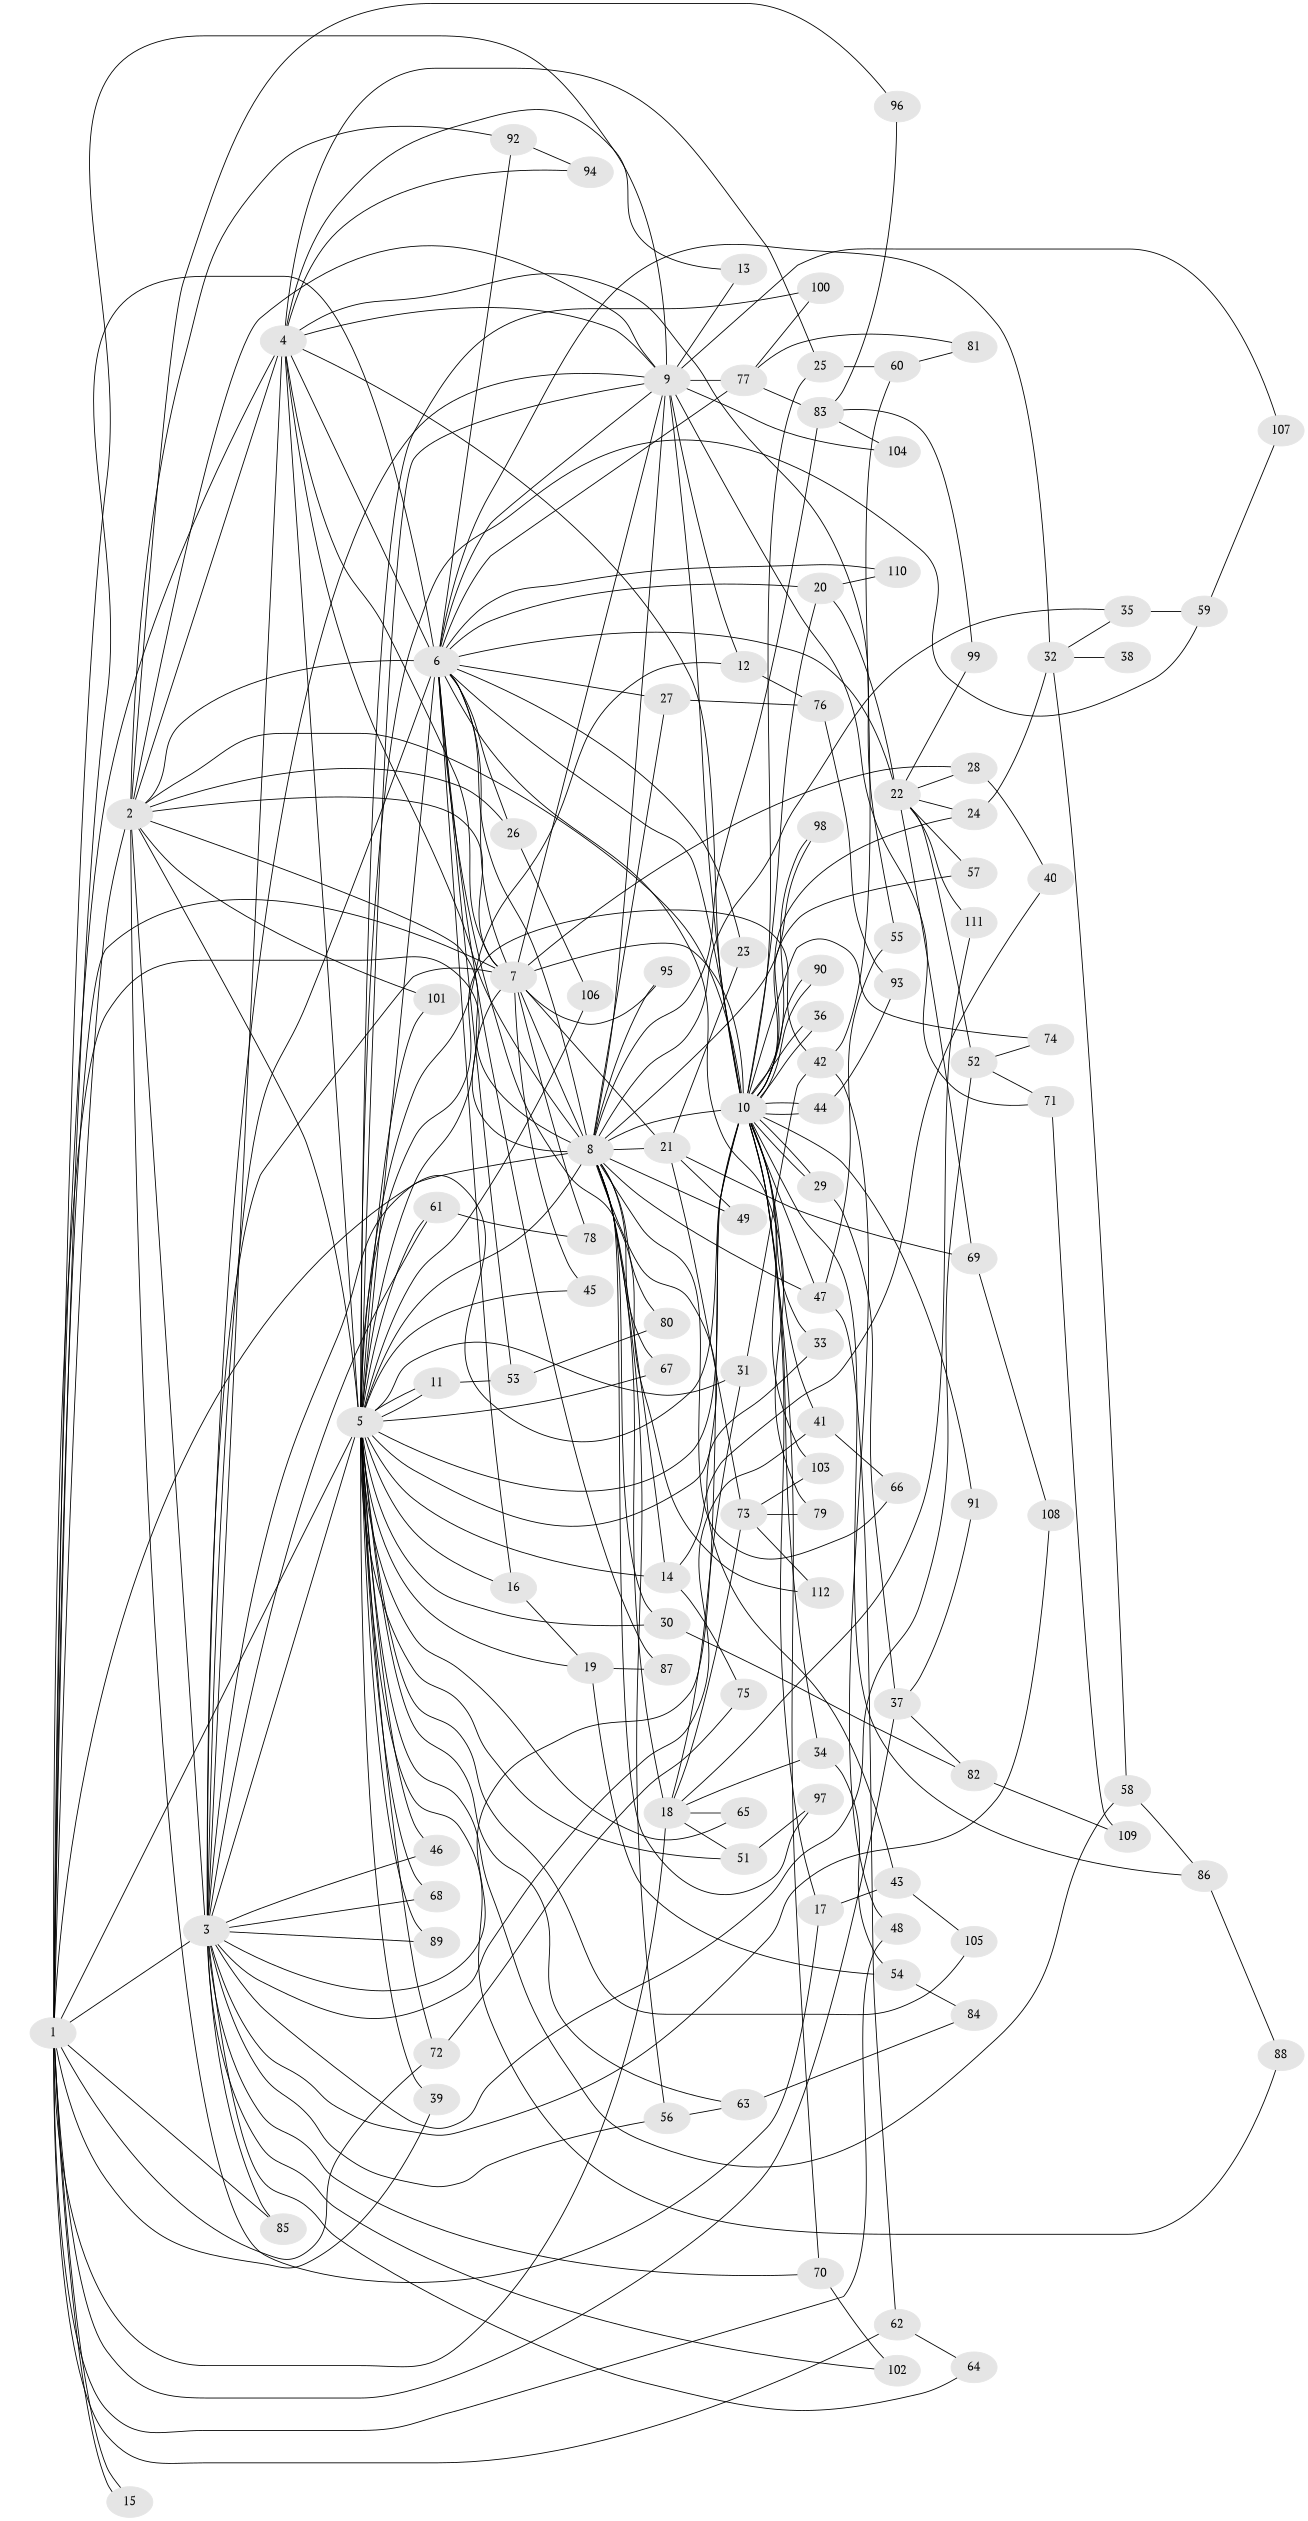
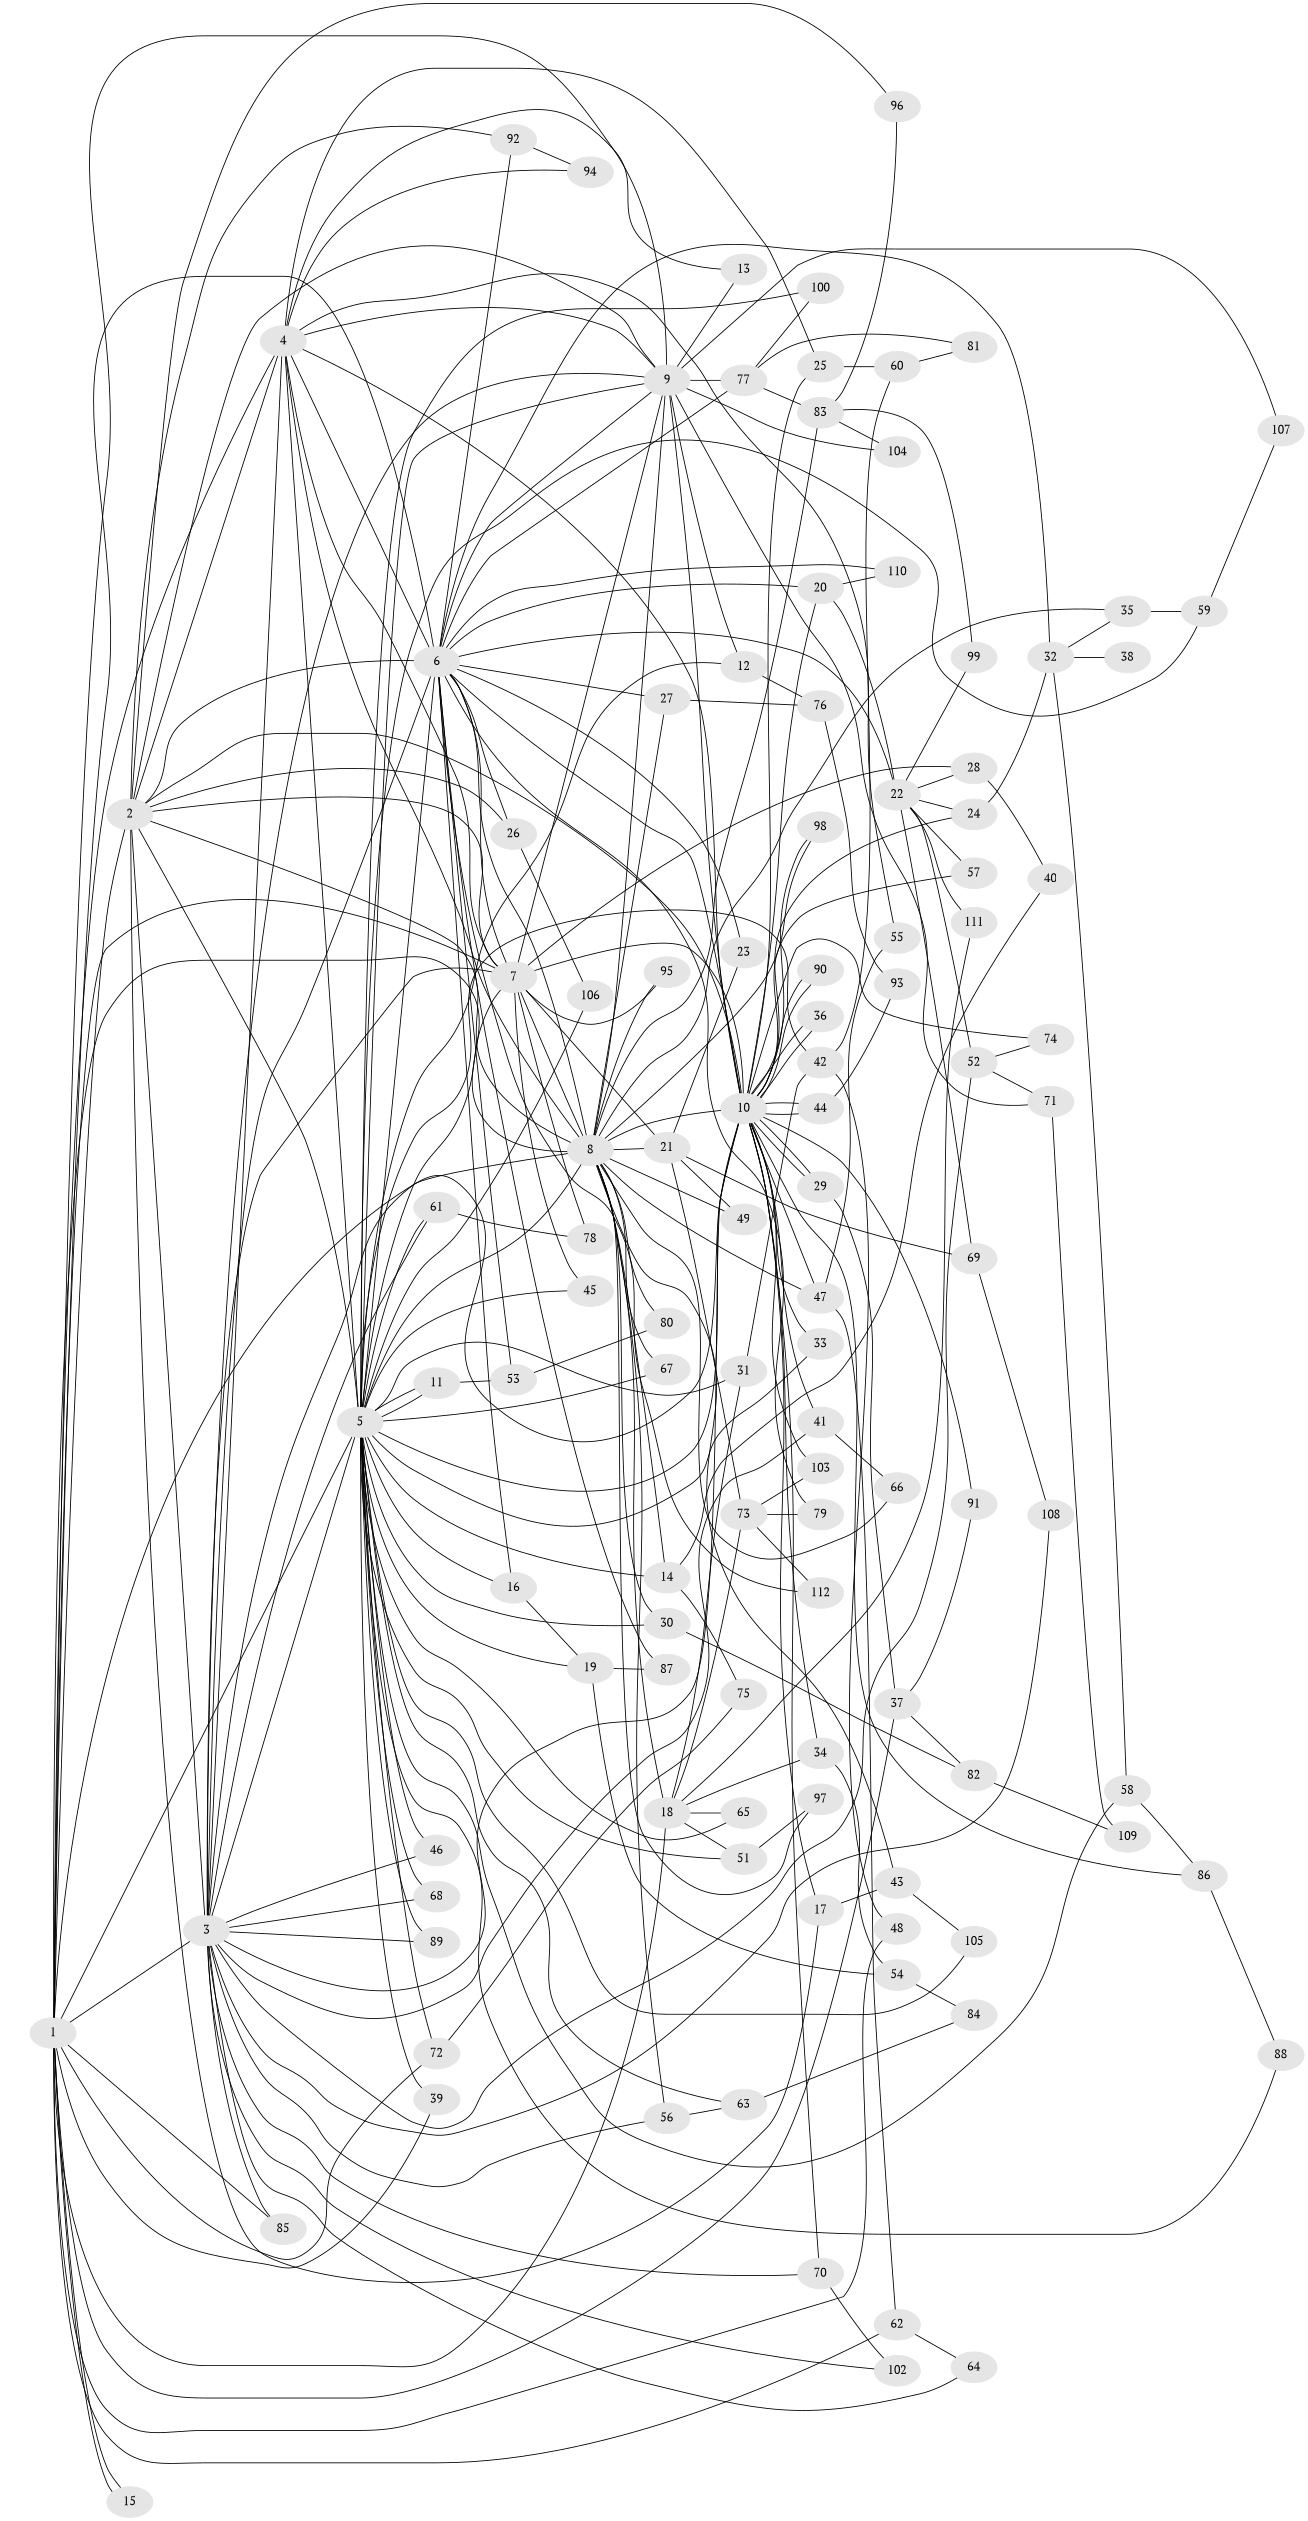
(437, 999) -> none
